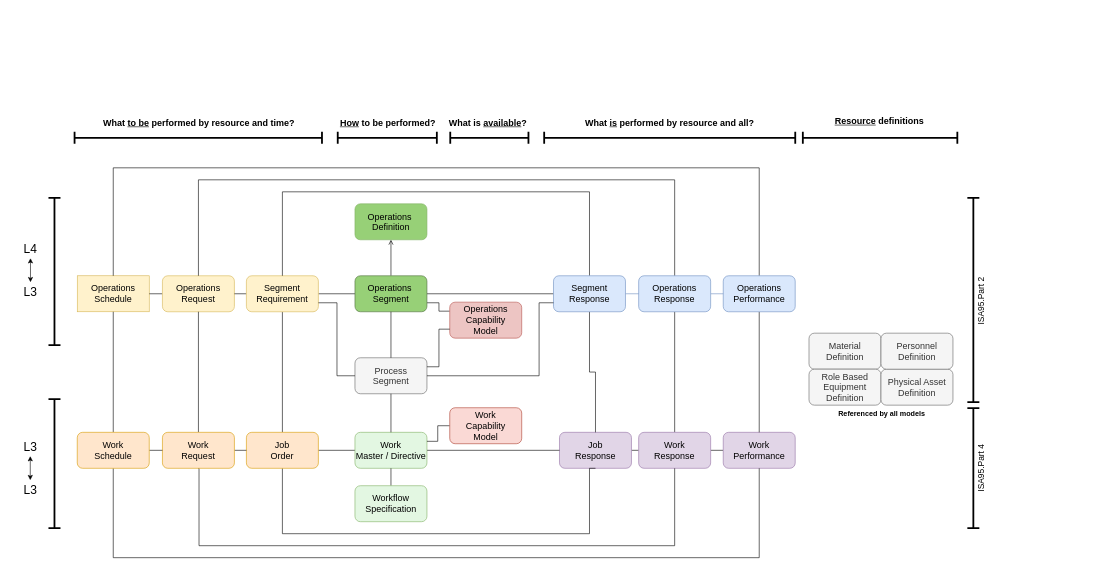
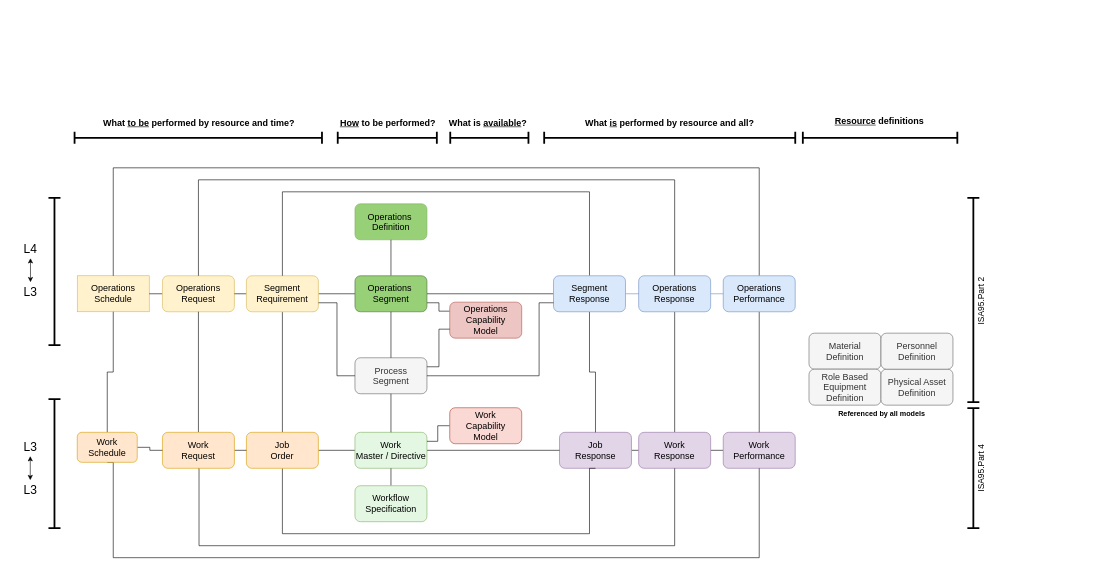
(391, 243) -> (391, 243)
(113, 450) -> (107, 447)
